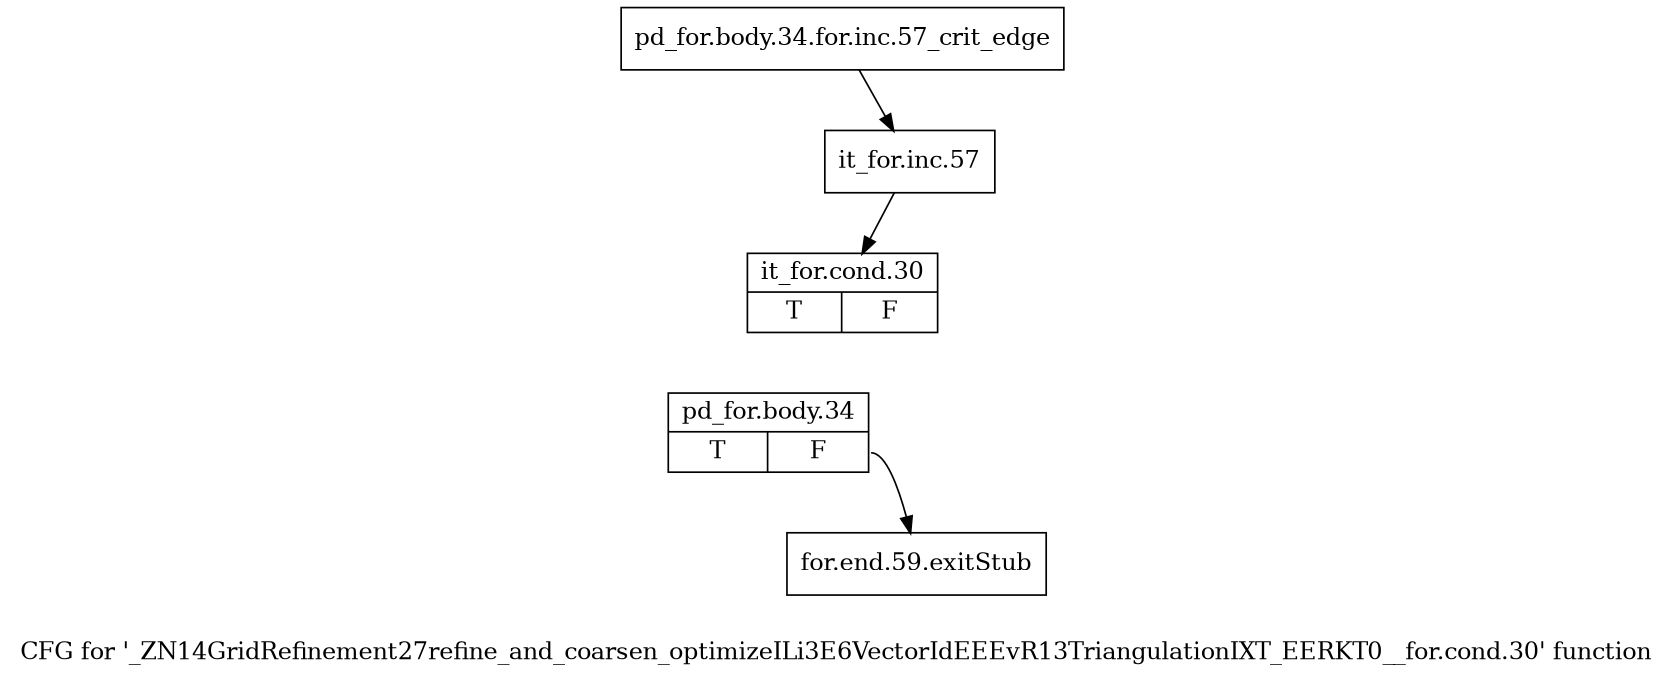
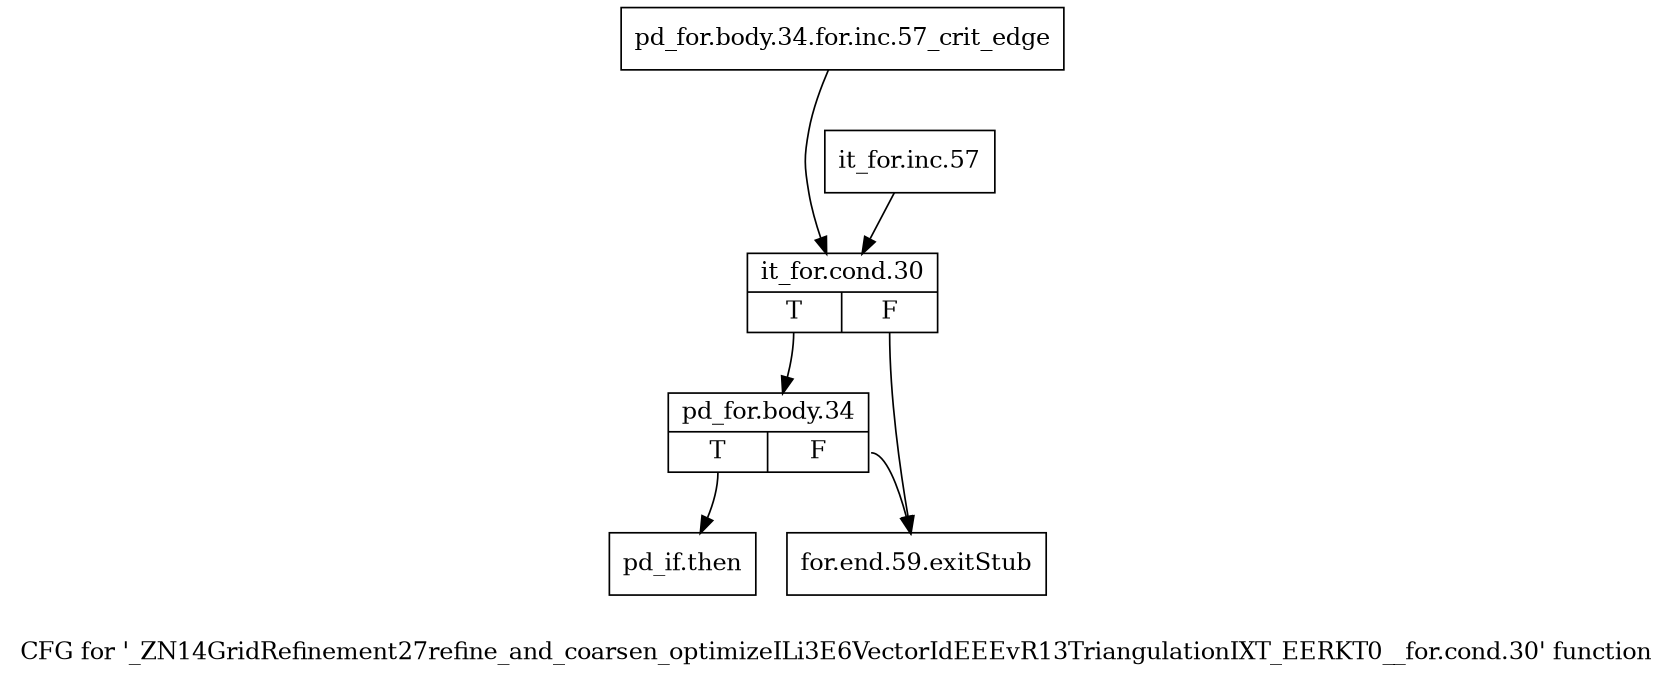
(872, 93) -> (806, 153)
none -> (792, 355)
none -> (895, 425)
none -> (683, 564)
